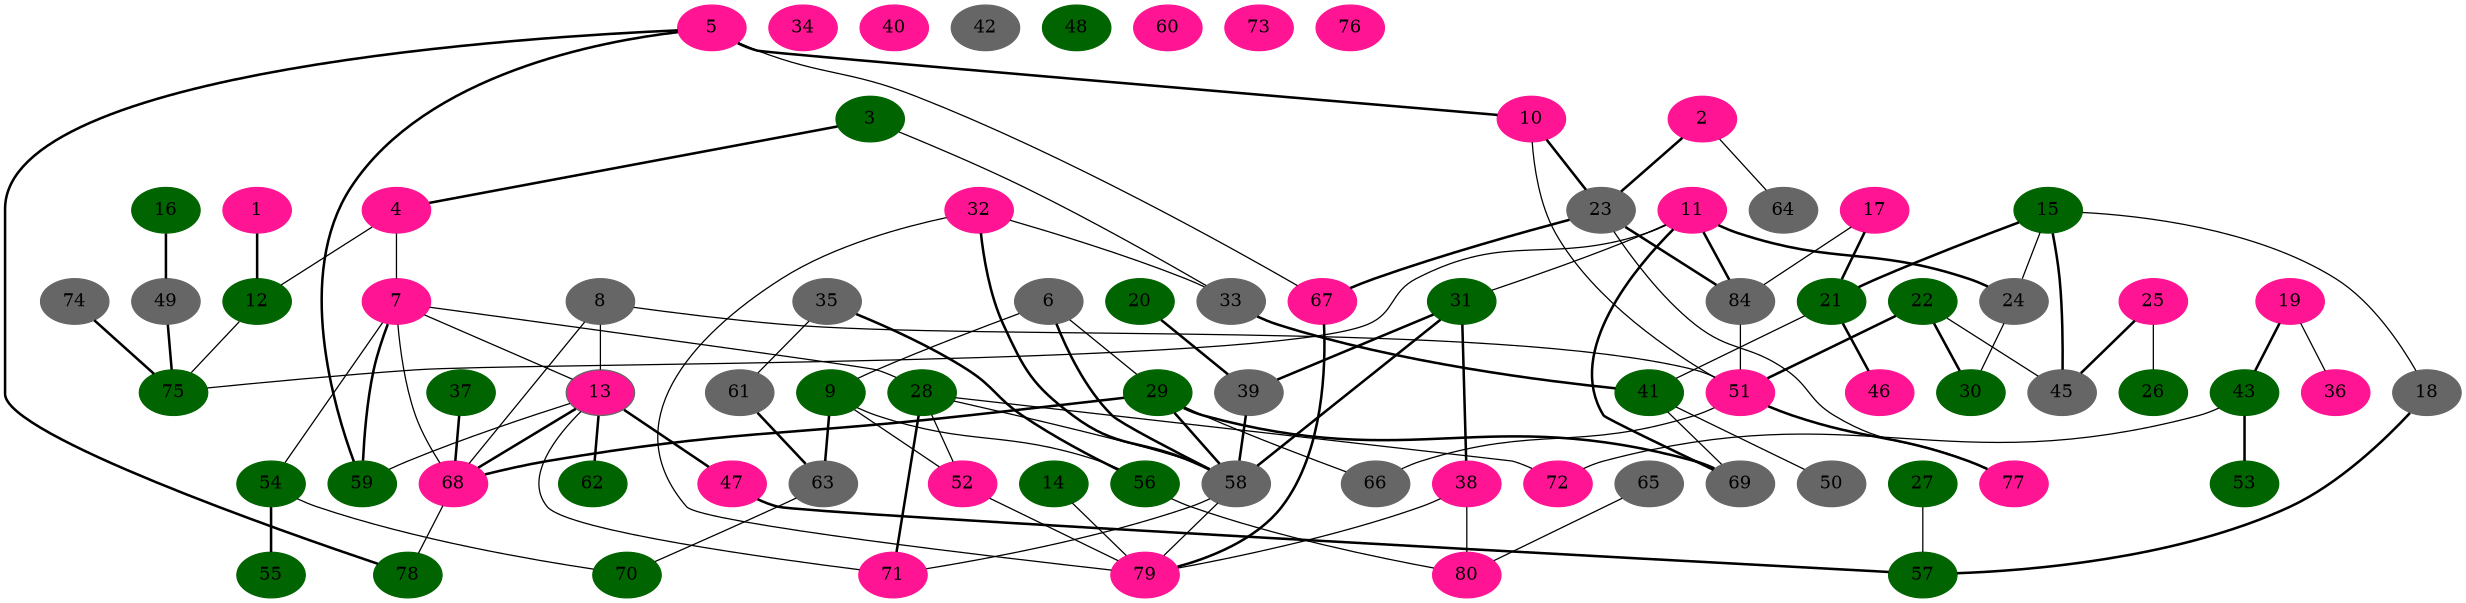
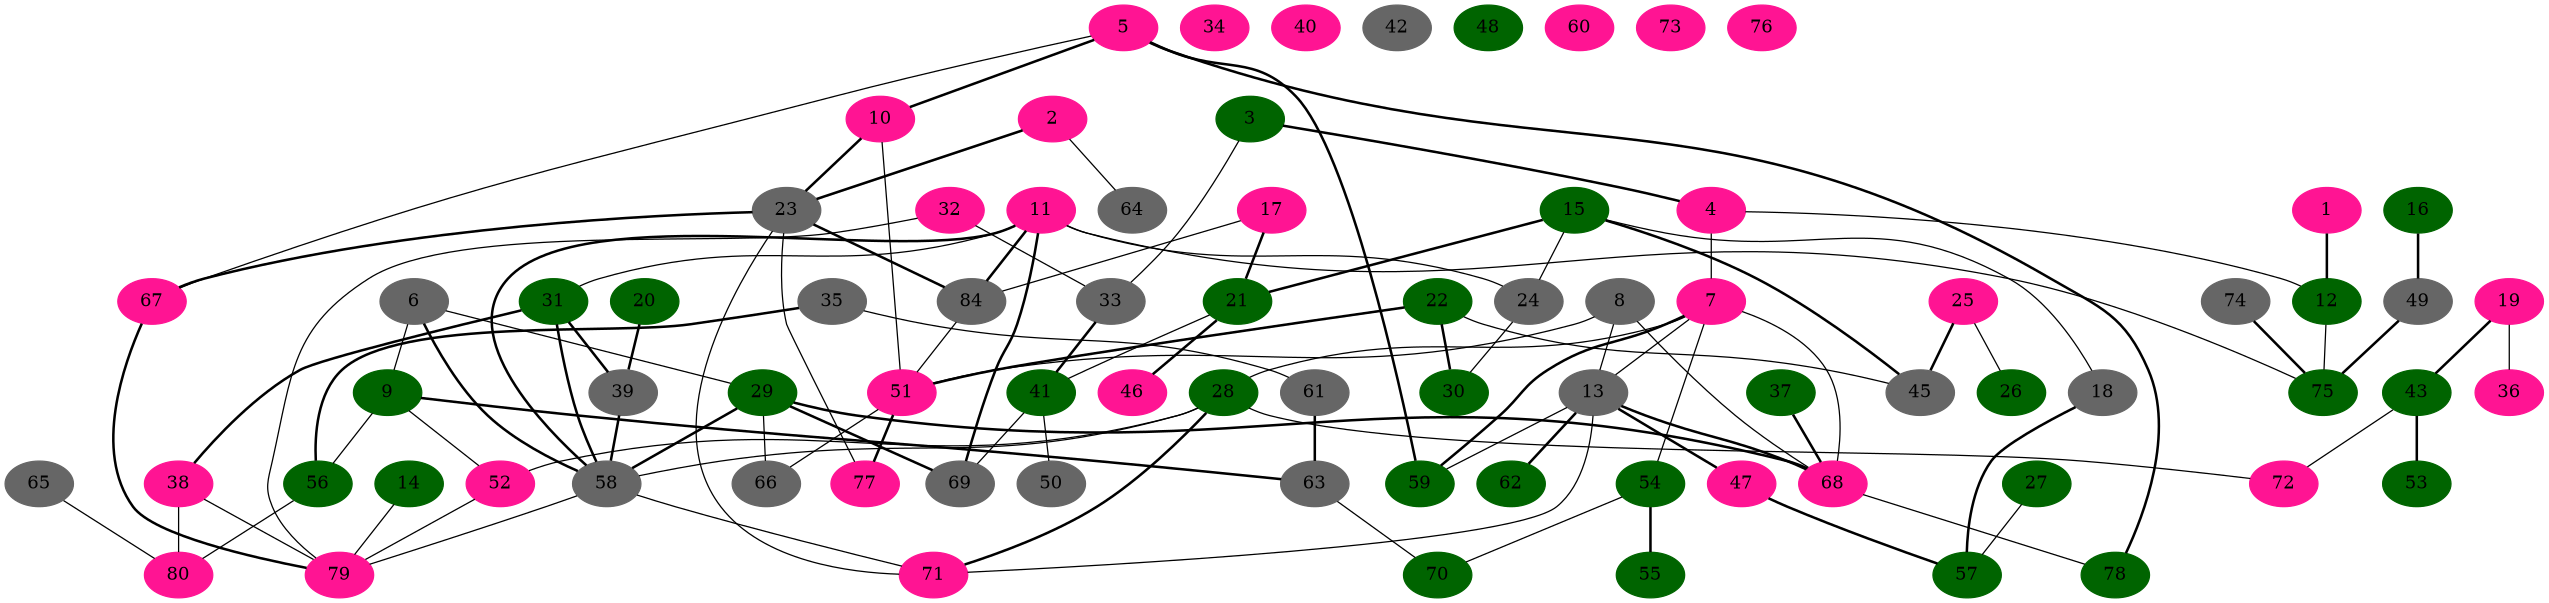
(1839, 254) -> (1285, 256)
(600, 393) -> (1593, 393)
(1049, 396) -> (556, 252)
none -> (703, 473)
